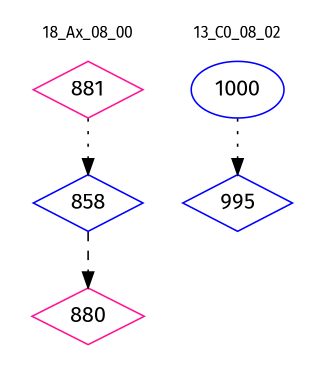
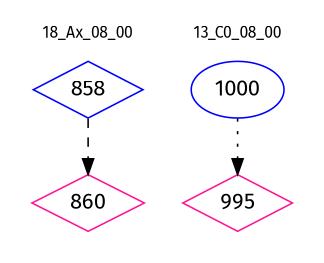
(238, 34) -> (238, 34)
(88, 90) -> none
(238, 203) -> (238, 203)
(88, 316) -> (88, 203)
